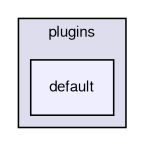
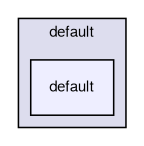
(72, 33) -> (72, 33)
